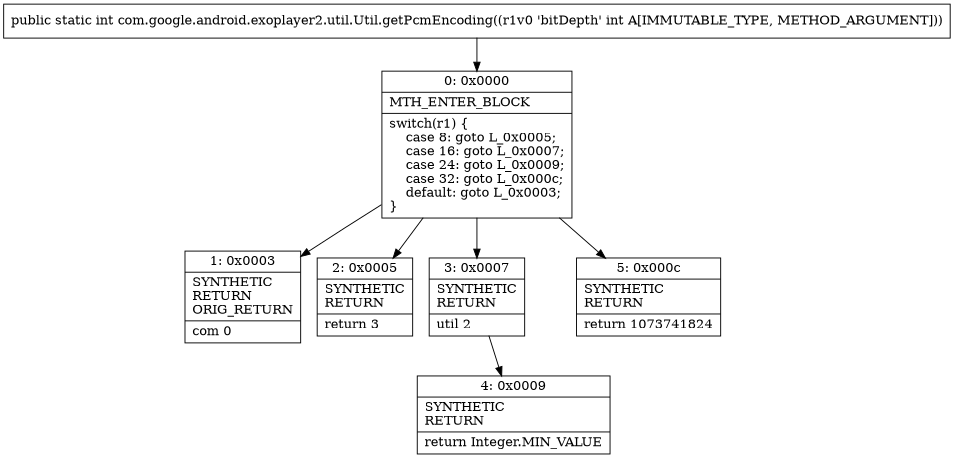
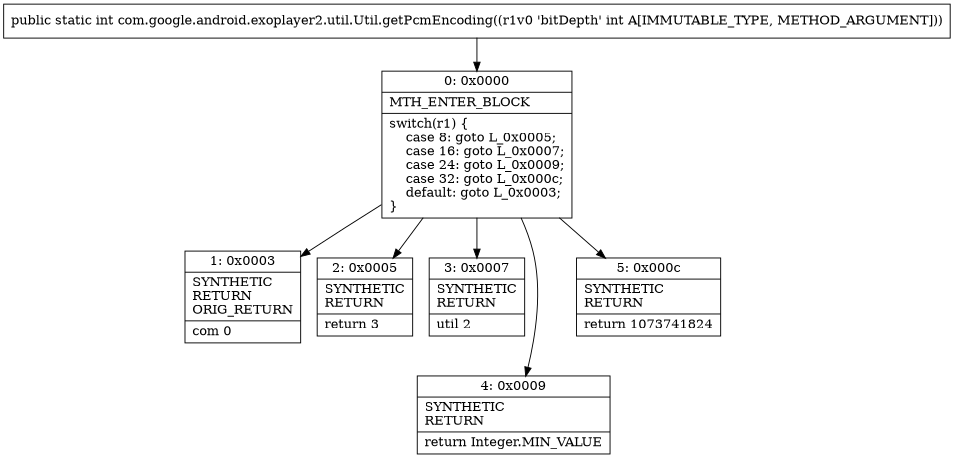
(494, 351) -> (538, 292)
